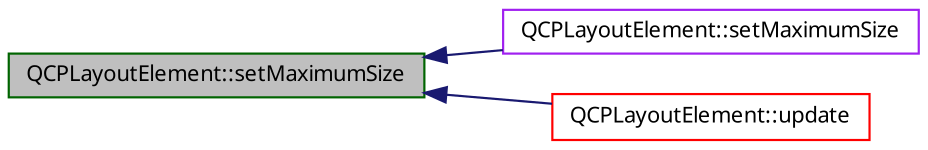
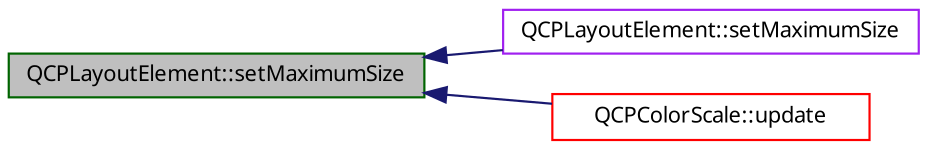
(711, 117) -> (711, 117)
